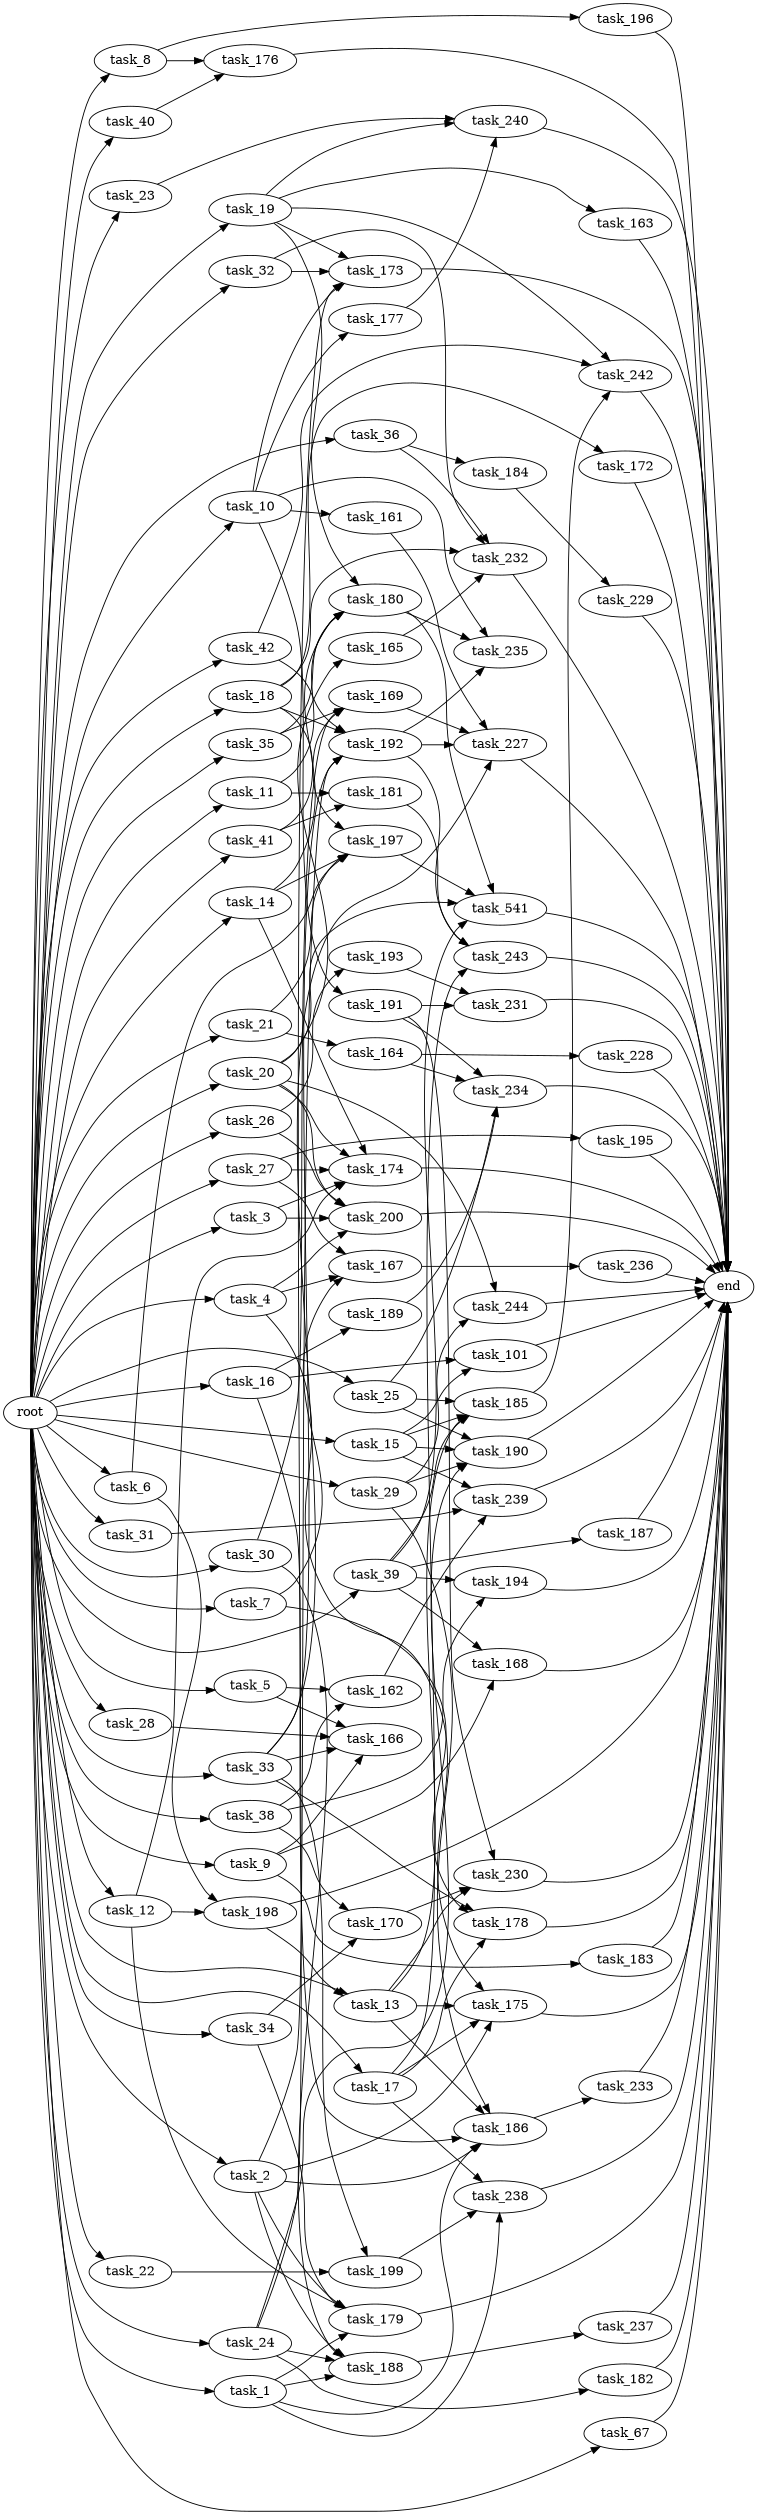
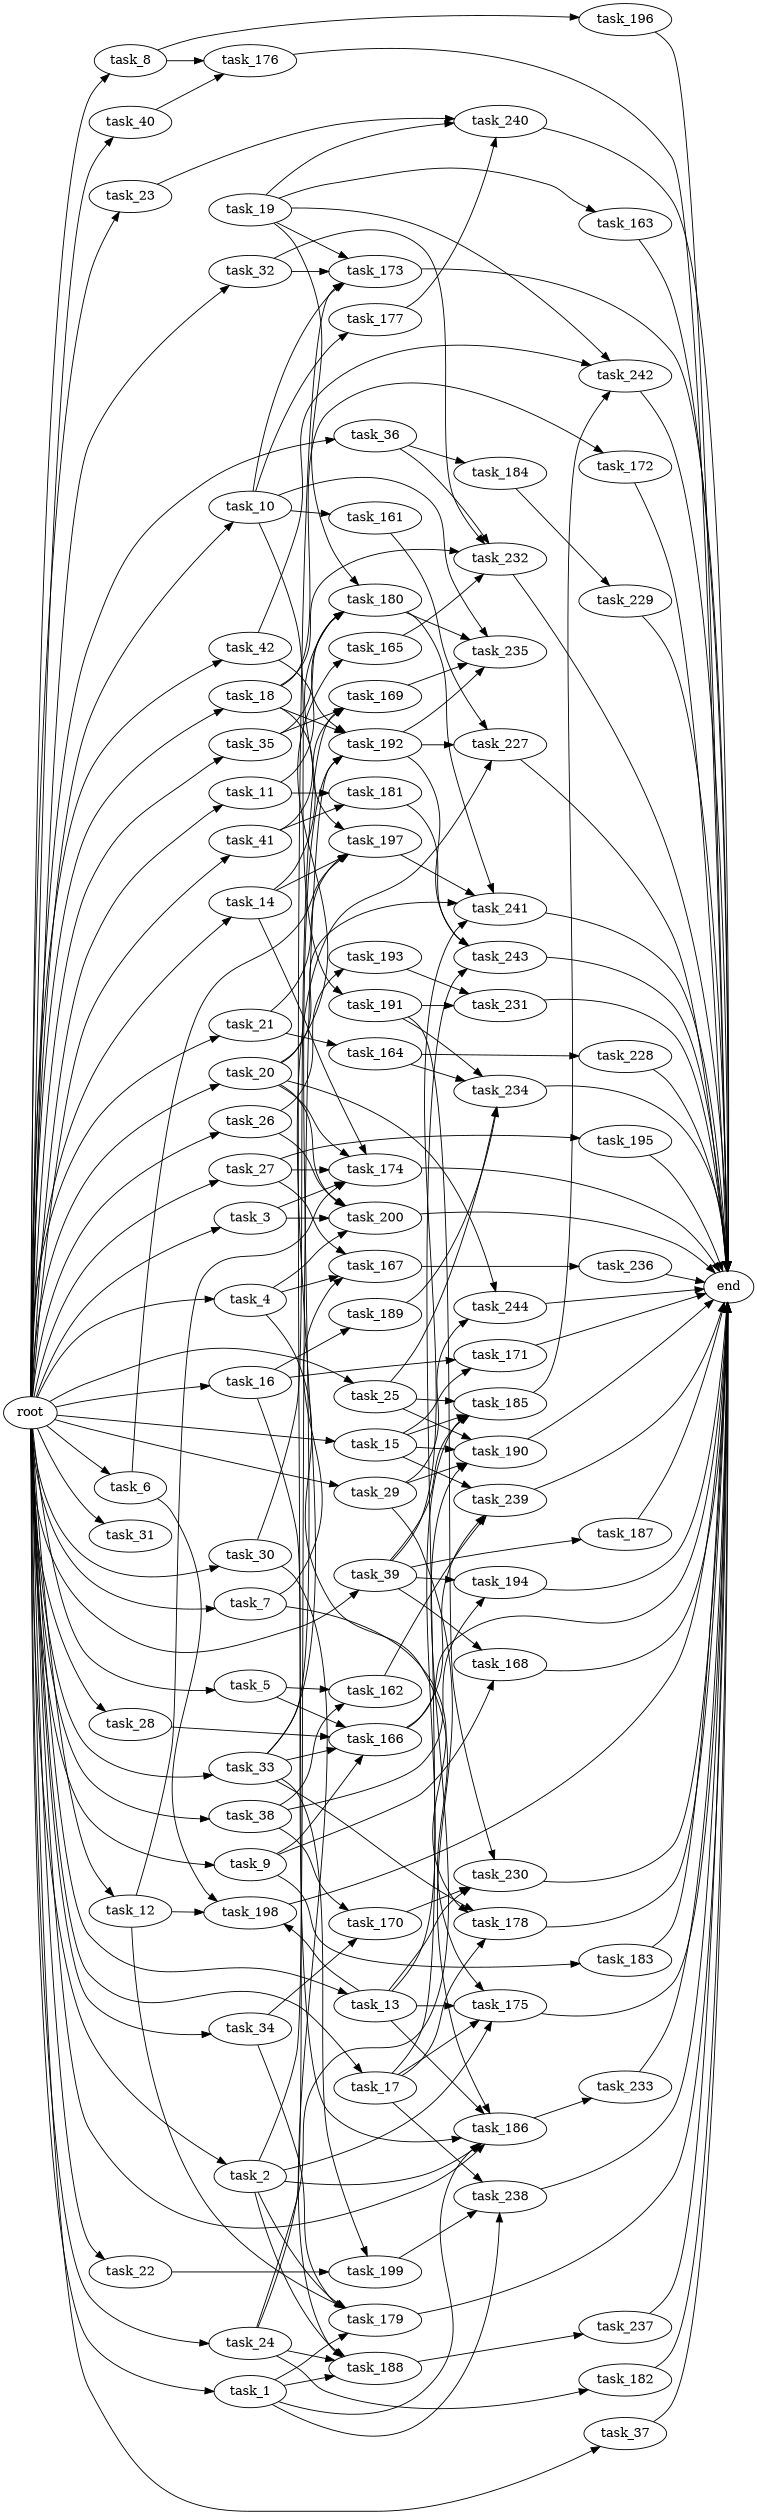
(63, 572) -> (64, 2001)
(433, 719) -> (433, 676)
(500, 909) -> (500, 909)
(500, 1356) -> (500, 1356)
(327, 1524) -> (443, 1598)
none -> (653, 1607)
(295, 1948) -> (329, 1969)
(625, 2434) -> (625, 2434)
